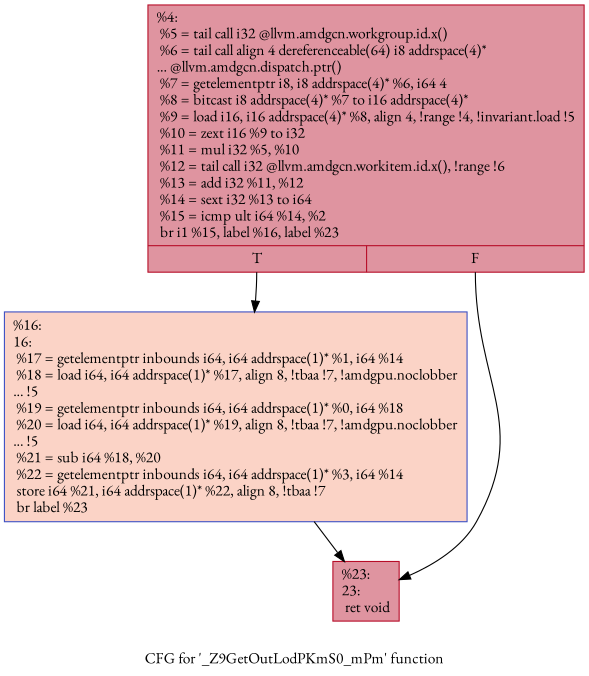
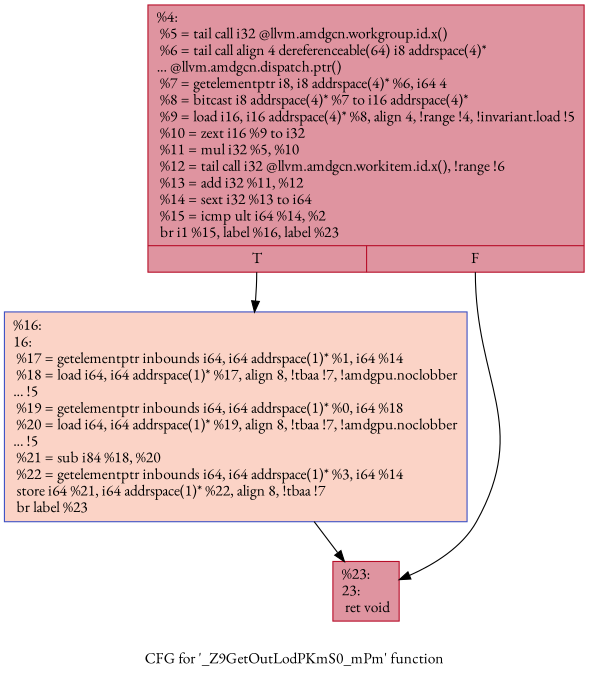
(87, 458) -> (87, 458)
